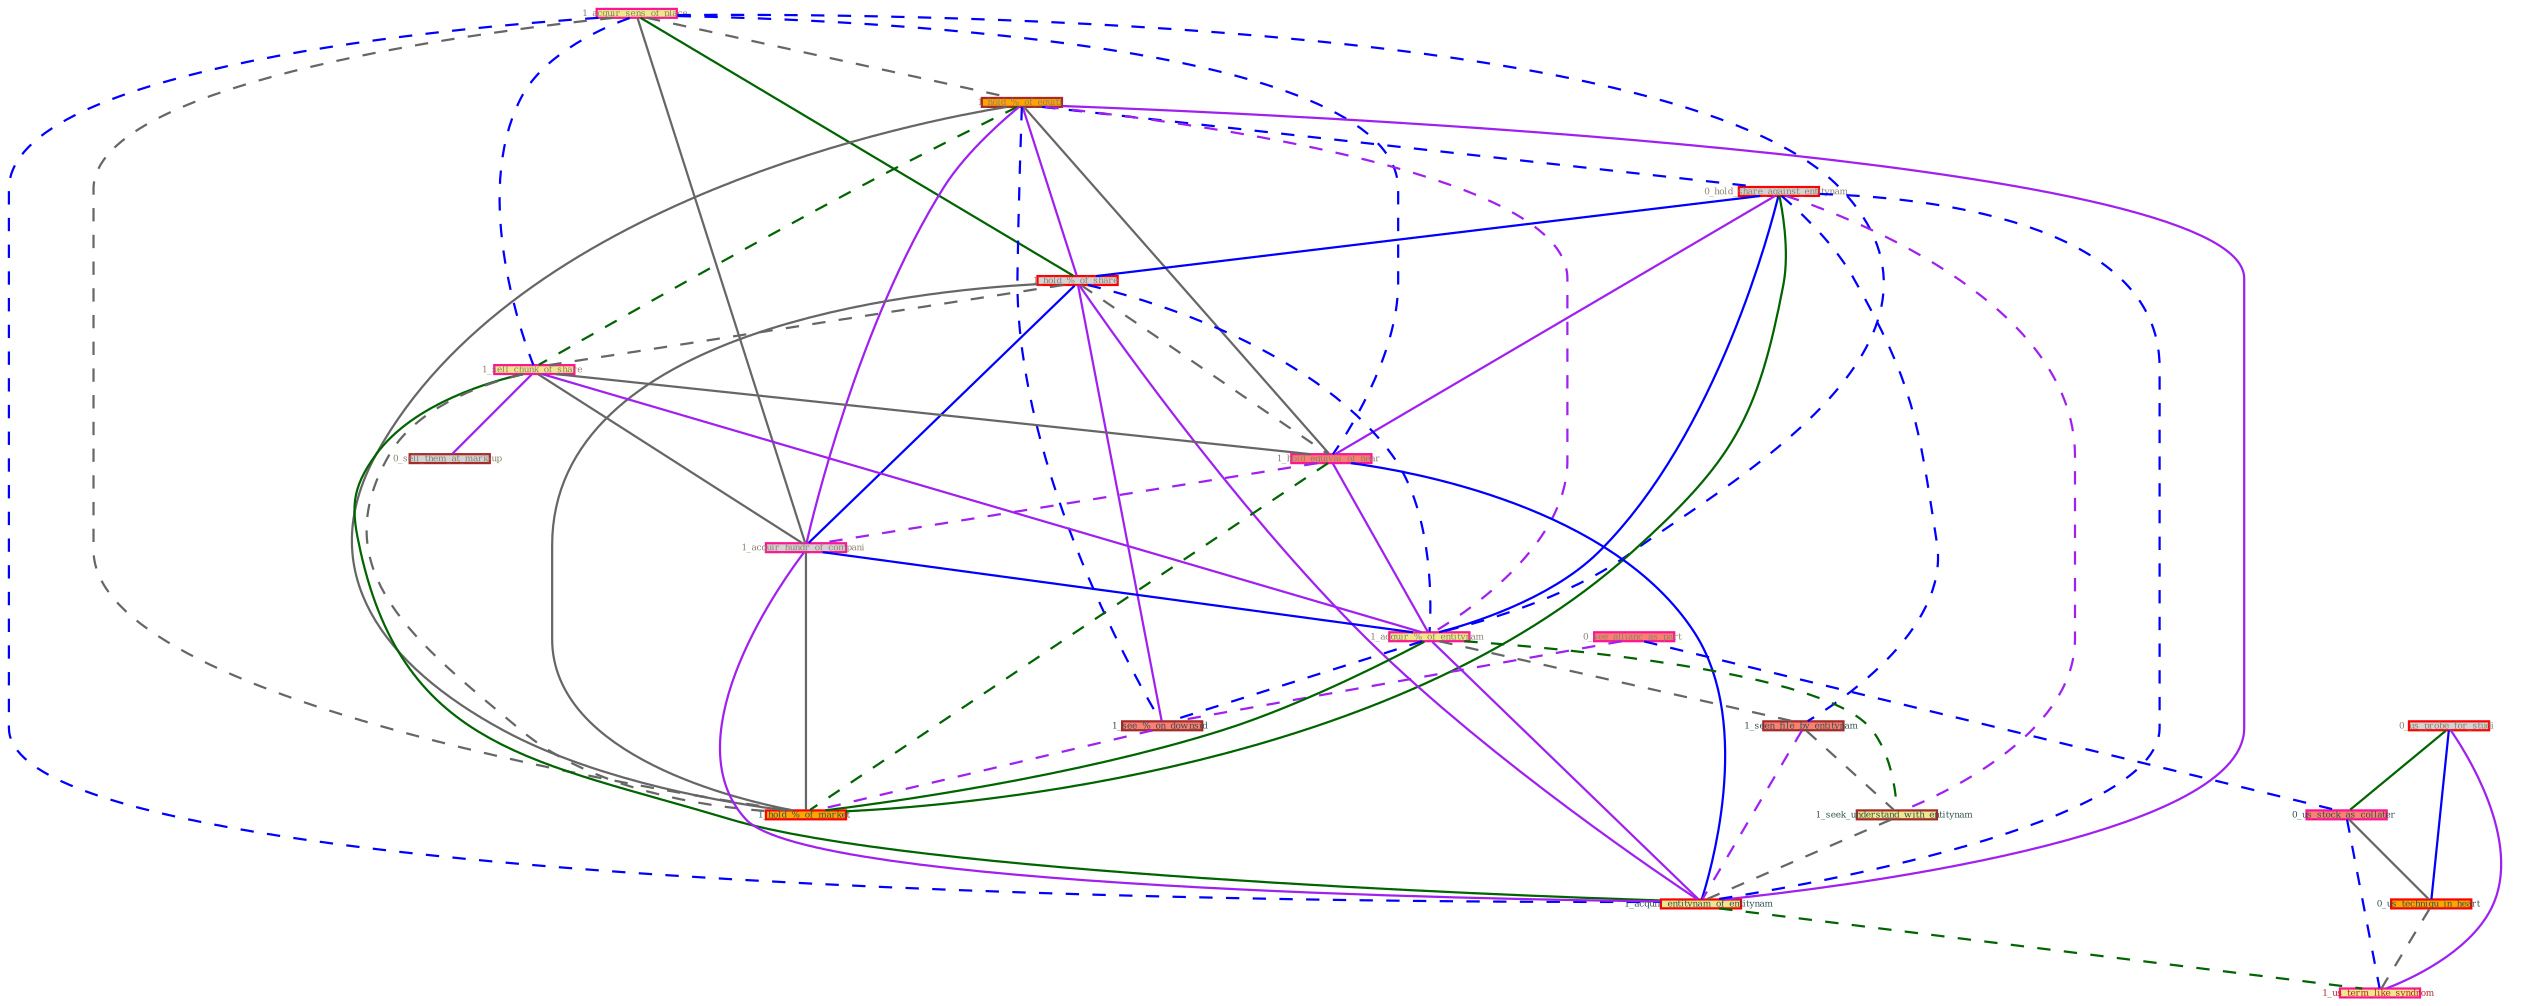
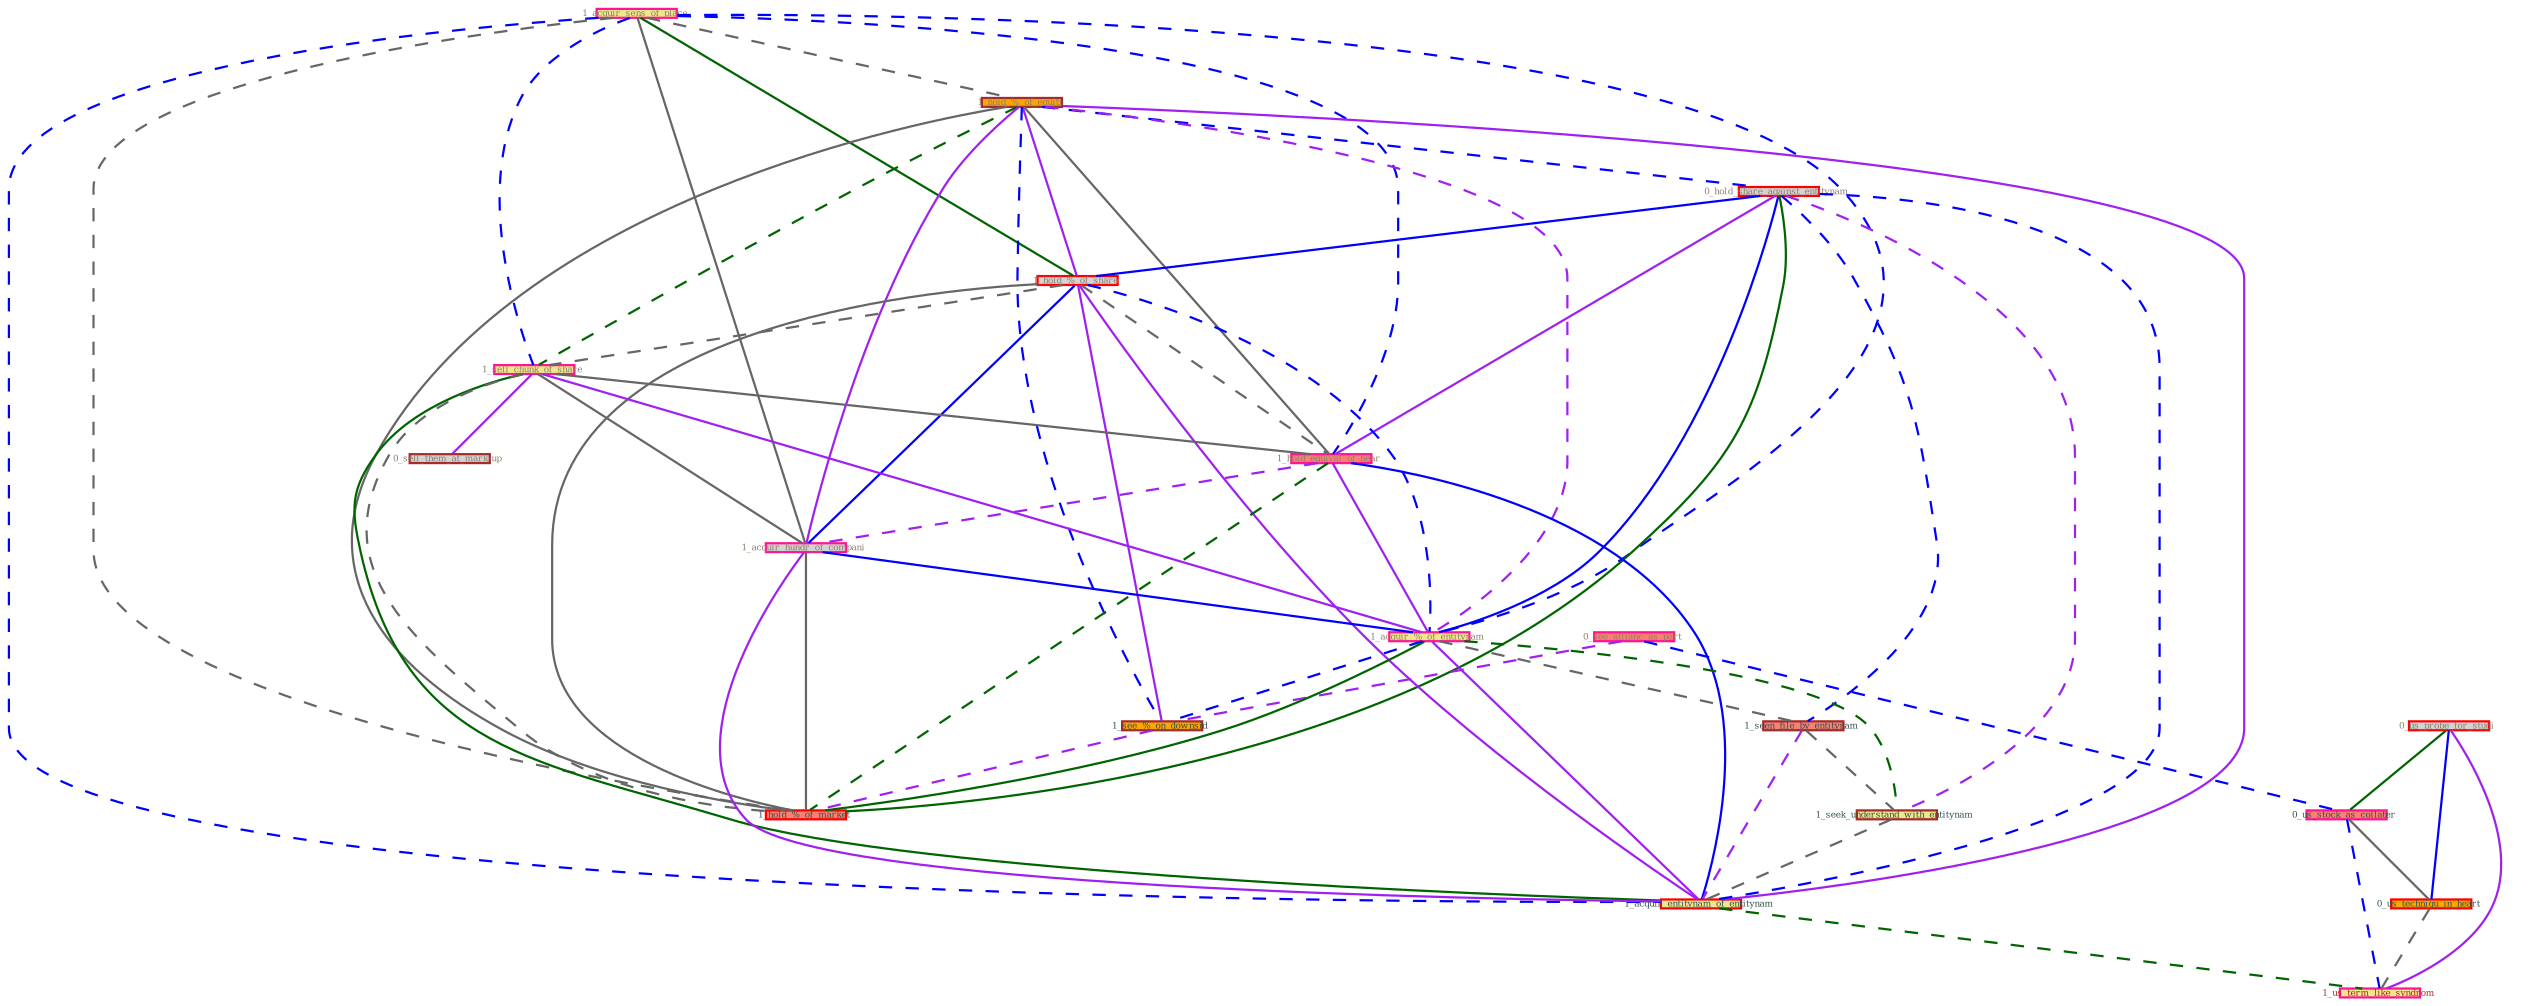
(1162, 726) -> (1162, 726)
(806, 815) -> (806, 815)
